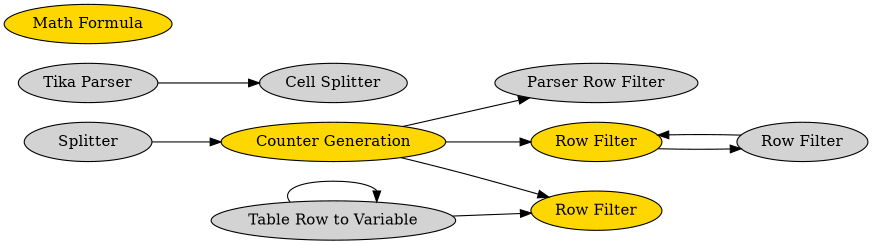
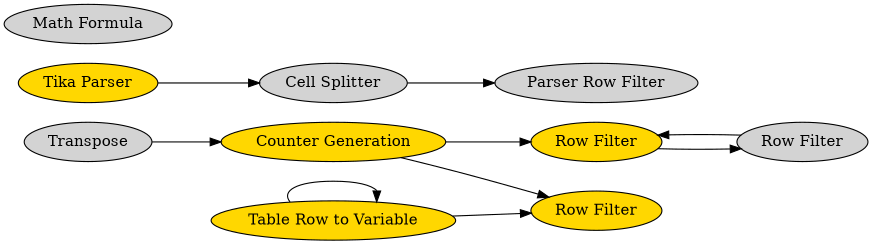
(88, 24) -> (88, 24)
(88, 83) -> (88, 83)
(461, 113) -> (446, 83)
(88, 142) -> (88, 142)
(333, 221) -> (333, 221)
